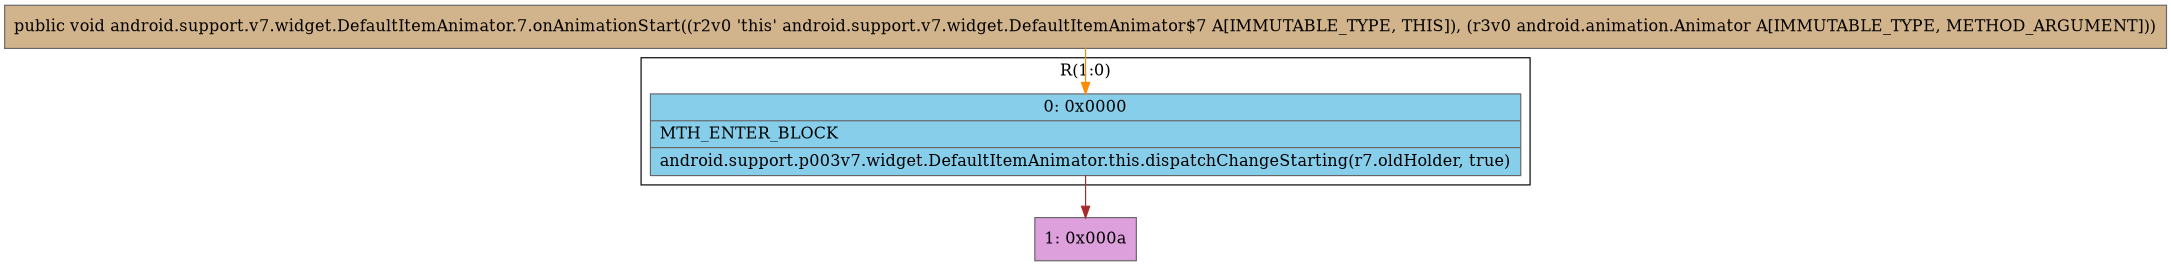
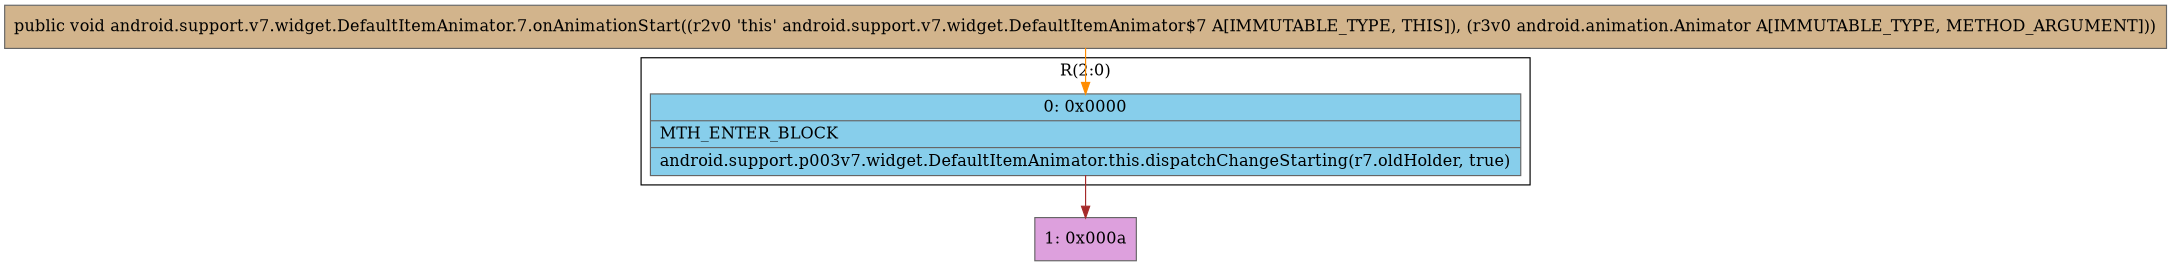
(1086, 71) -> (1086, 71)
